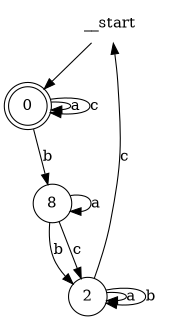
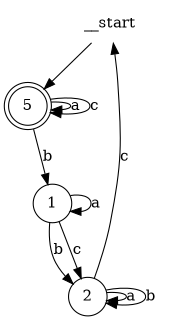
(28, 106) -> (28, 106)
(52, 203) -> (52, 203)
